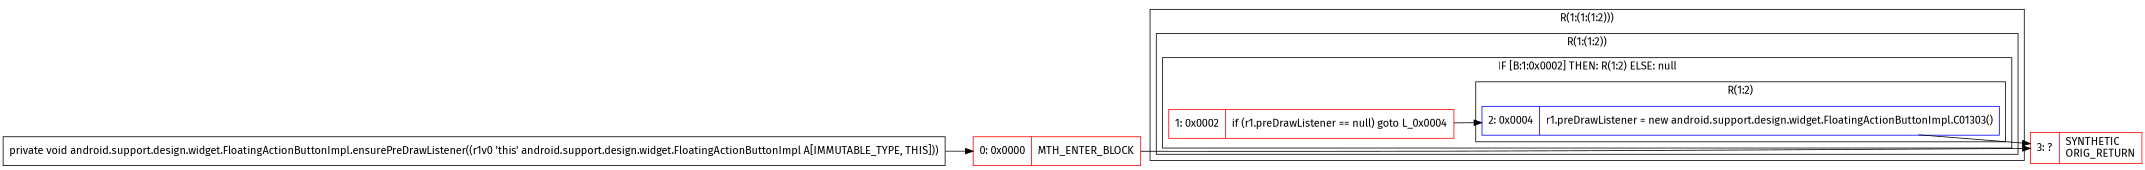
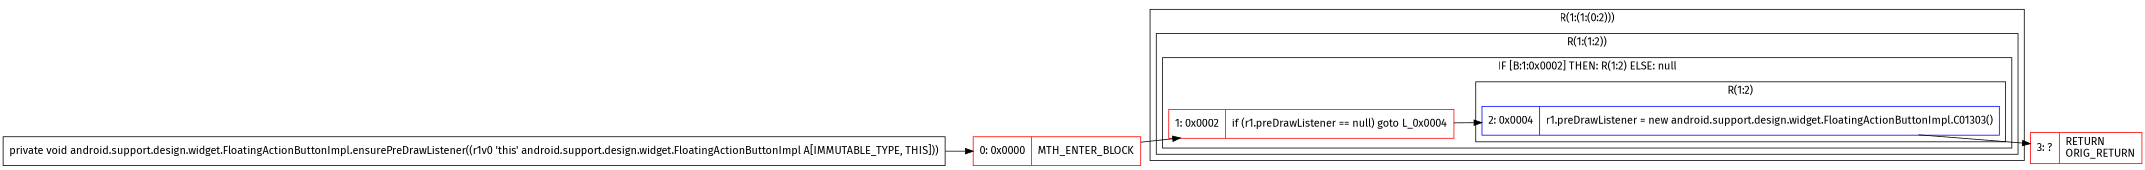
(1587, 18) -> (1587, 18)
(2093, 142) -> (2085, 142)
(1582, 151) -> (1157, 140)
